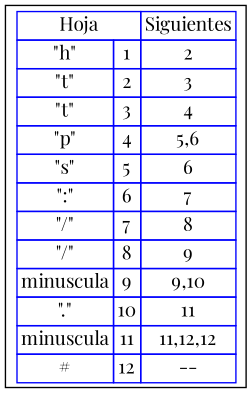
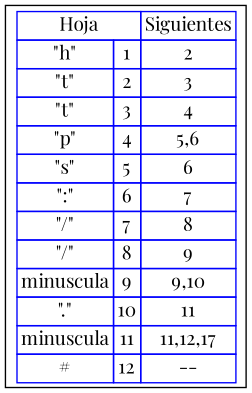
(188, 339) -> (188, 339)
